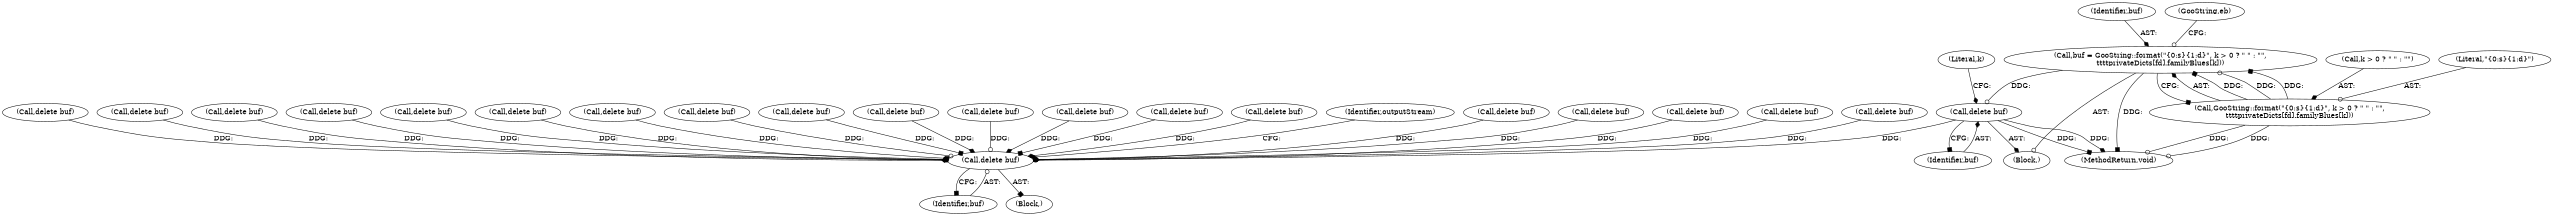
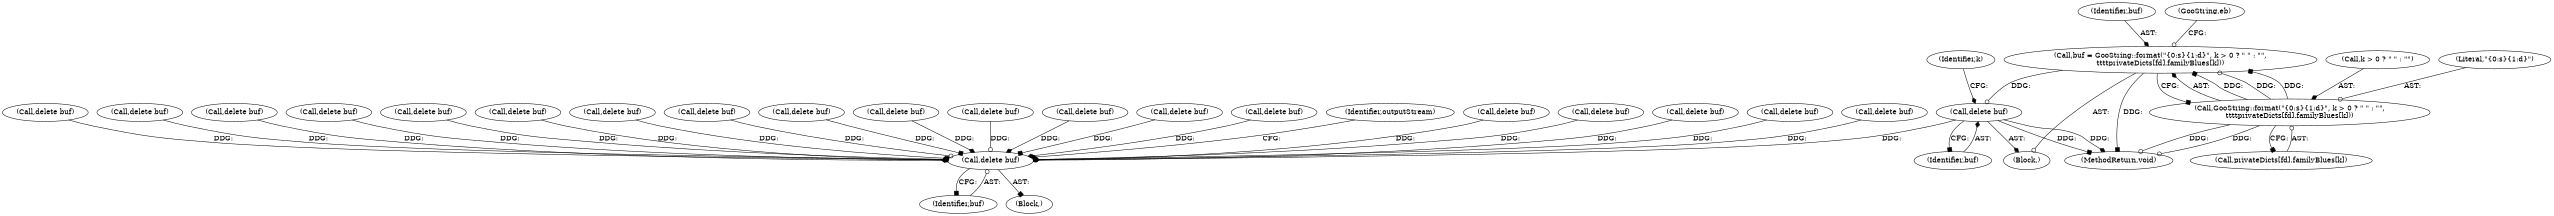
(1966, 60) -> (1961, 60)
none -> (2281, 161)
